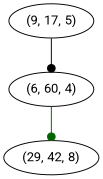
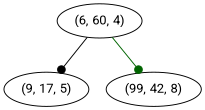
(51, 51) -> (76, 52)
(51, 158) -> (154, 89)
